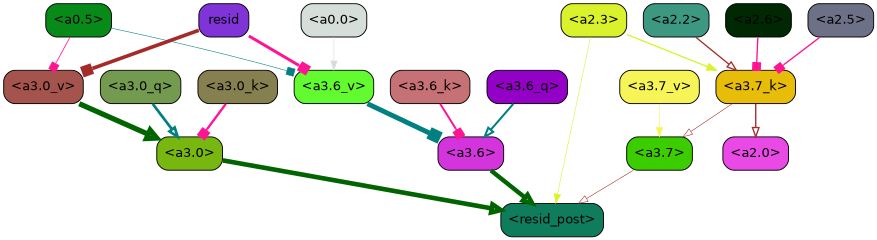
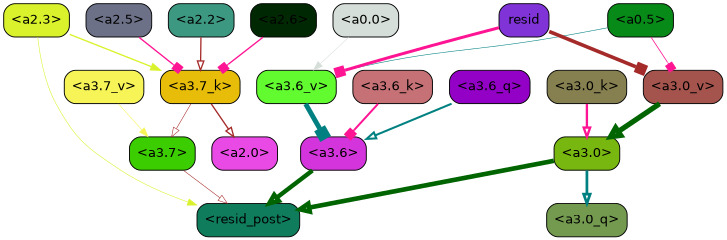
(162, 117) -> (587, 182)
(216, 117) -> (587, 116)
